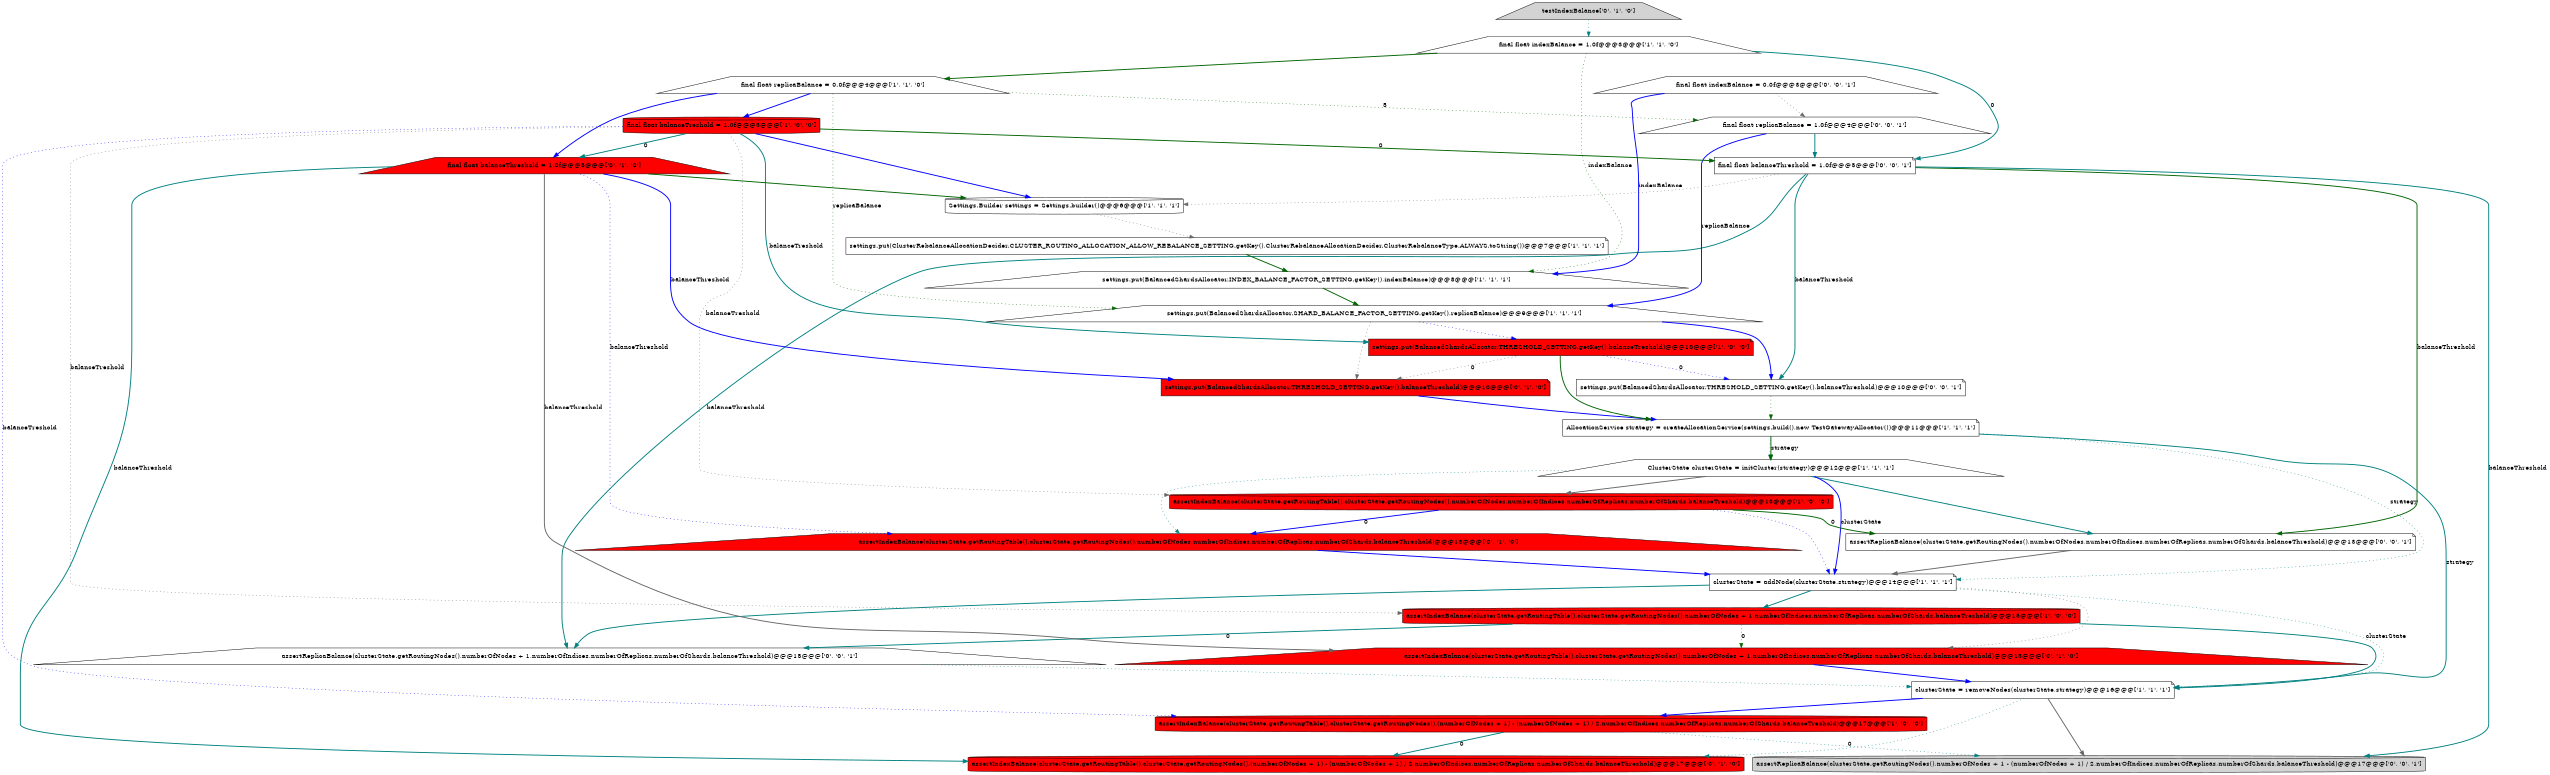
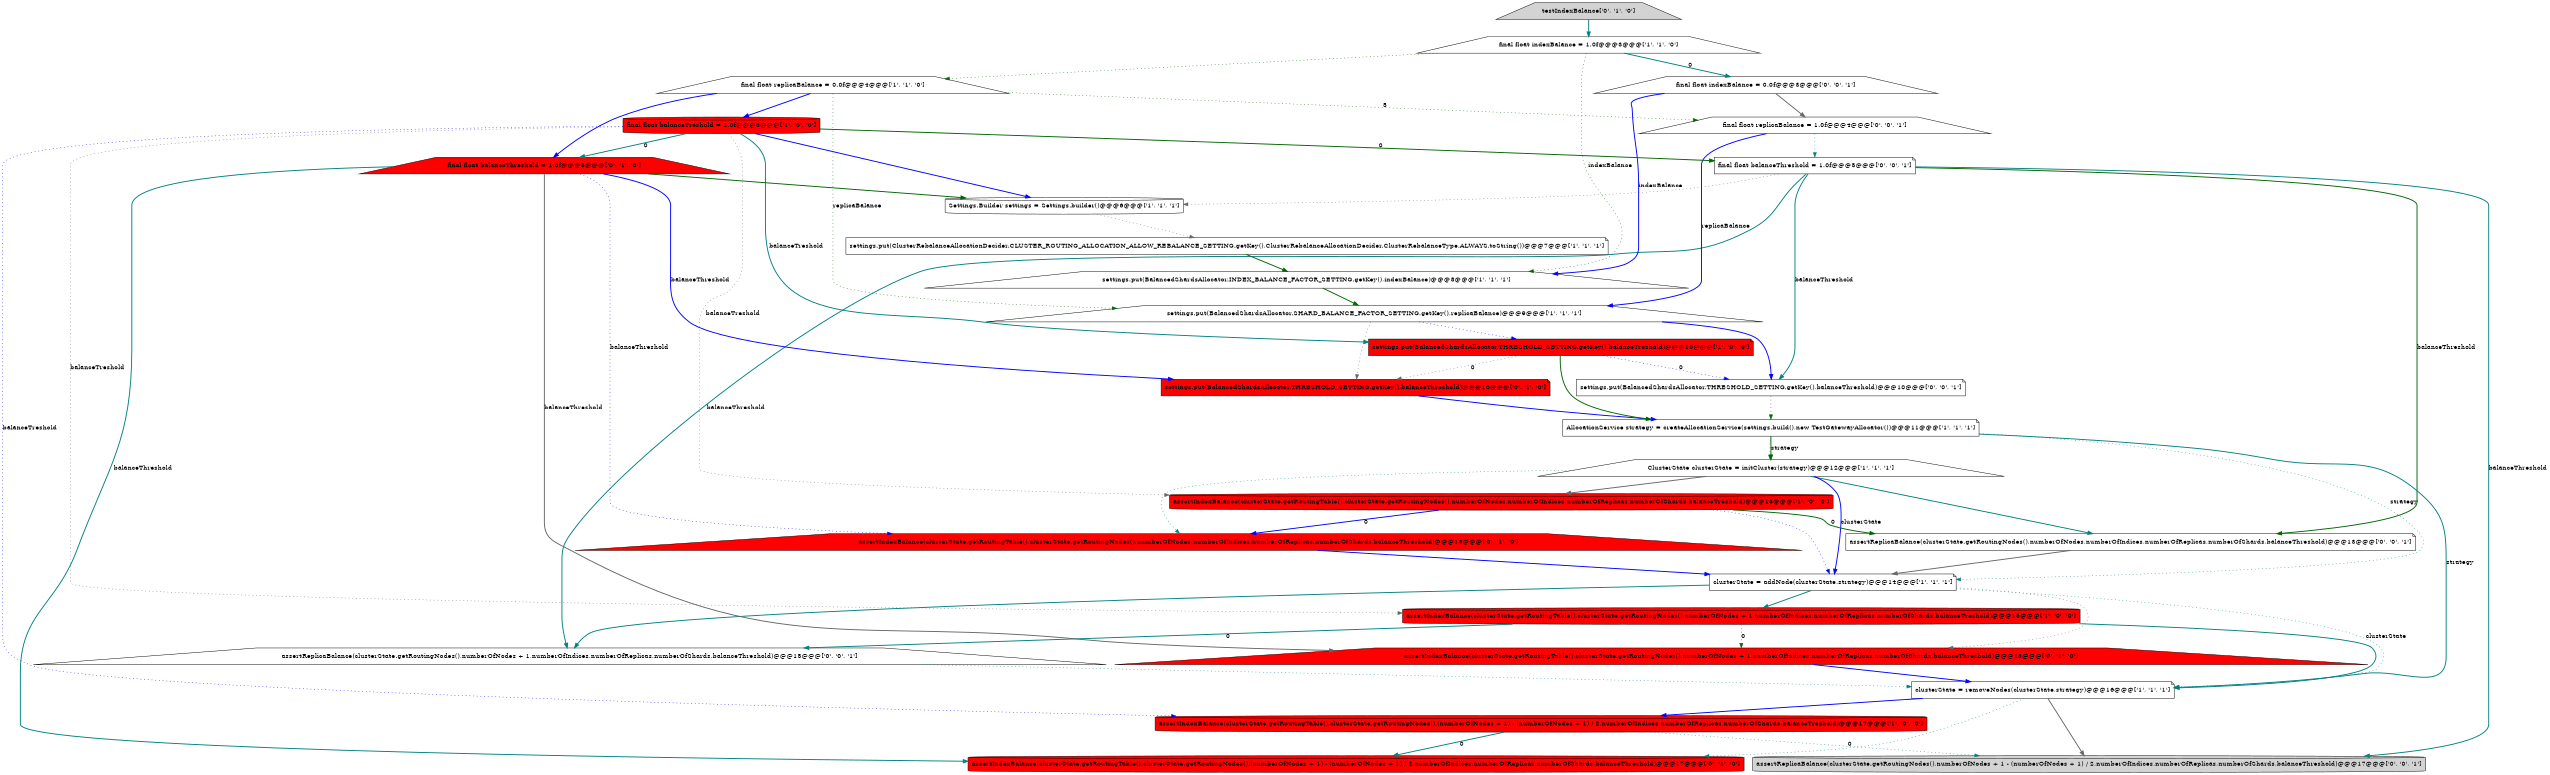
(1589, 26) -> (1589, 26)
(1193, 66) -> (1193, 66)
(1930, 73) -> (1675, 64)
(1788, 104) -> (1788, 104)
(1815, 143) -> (1815, 143)
